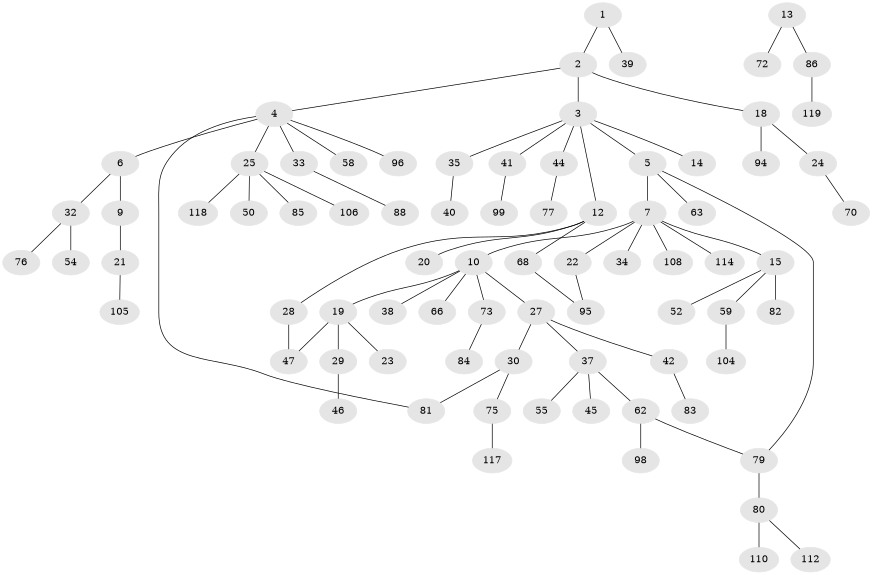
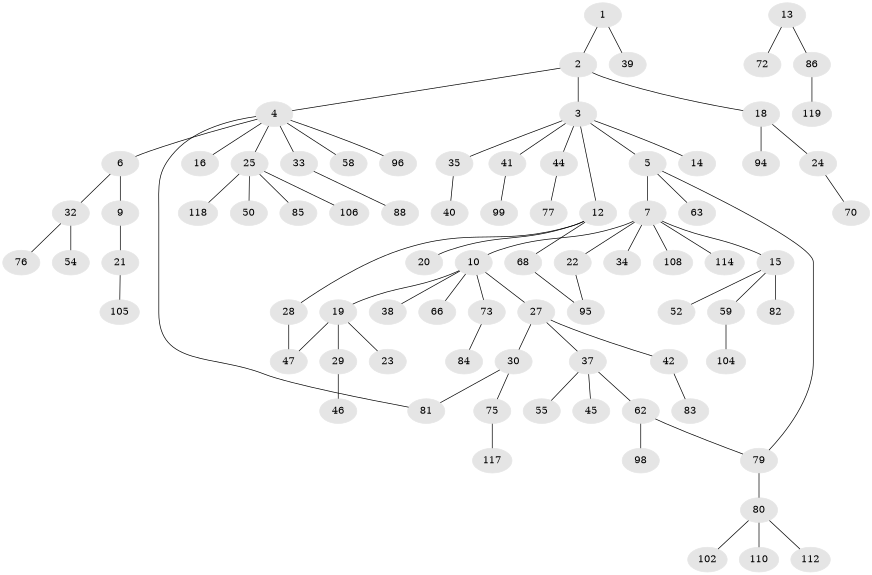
none -> (200, 164)
none -> (707, 560)
